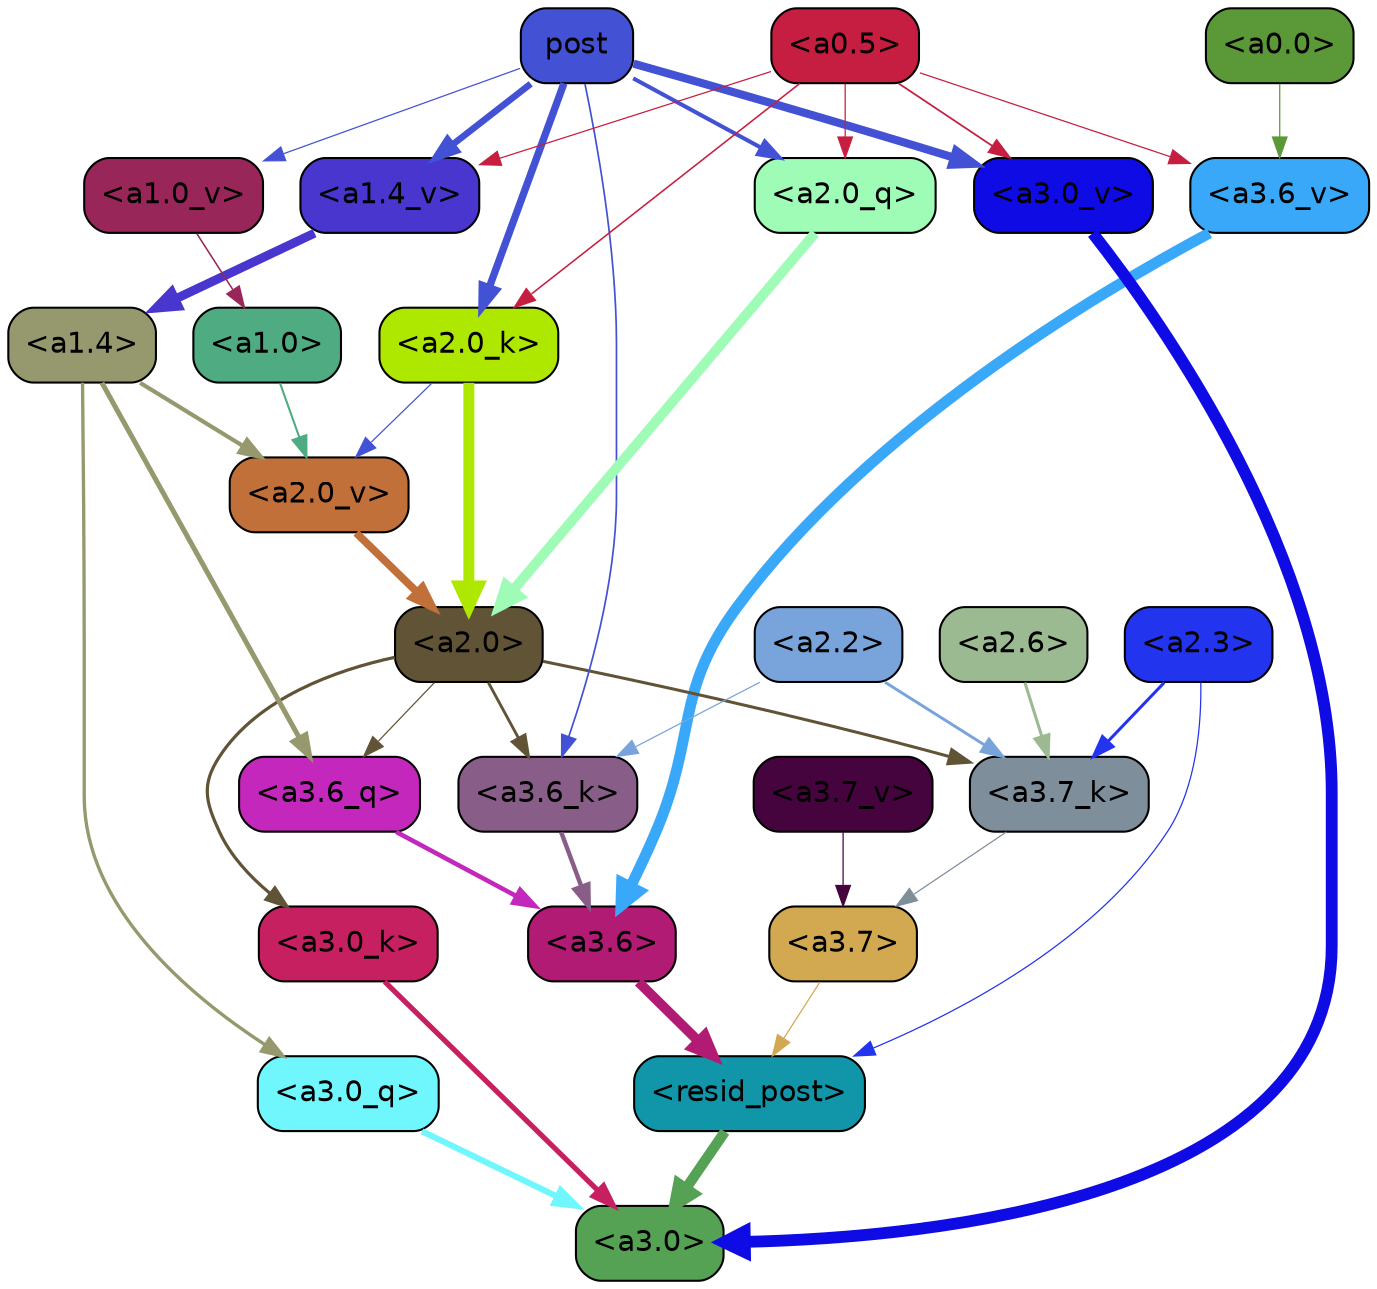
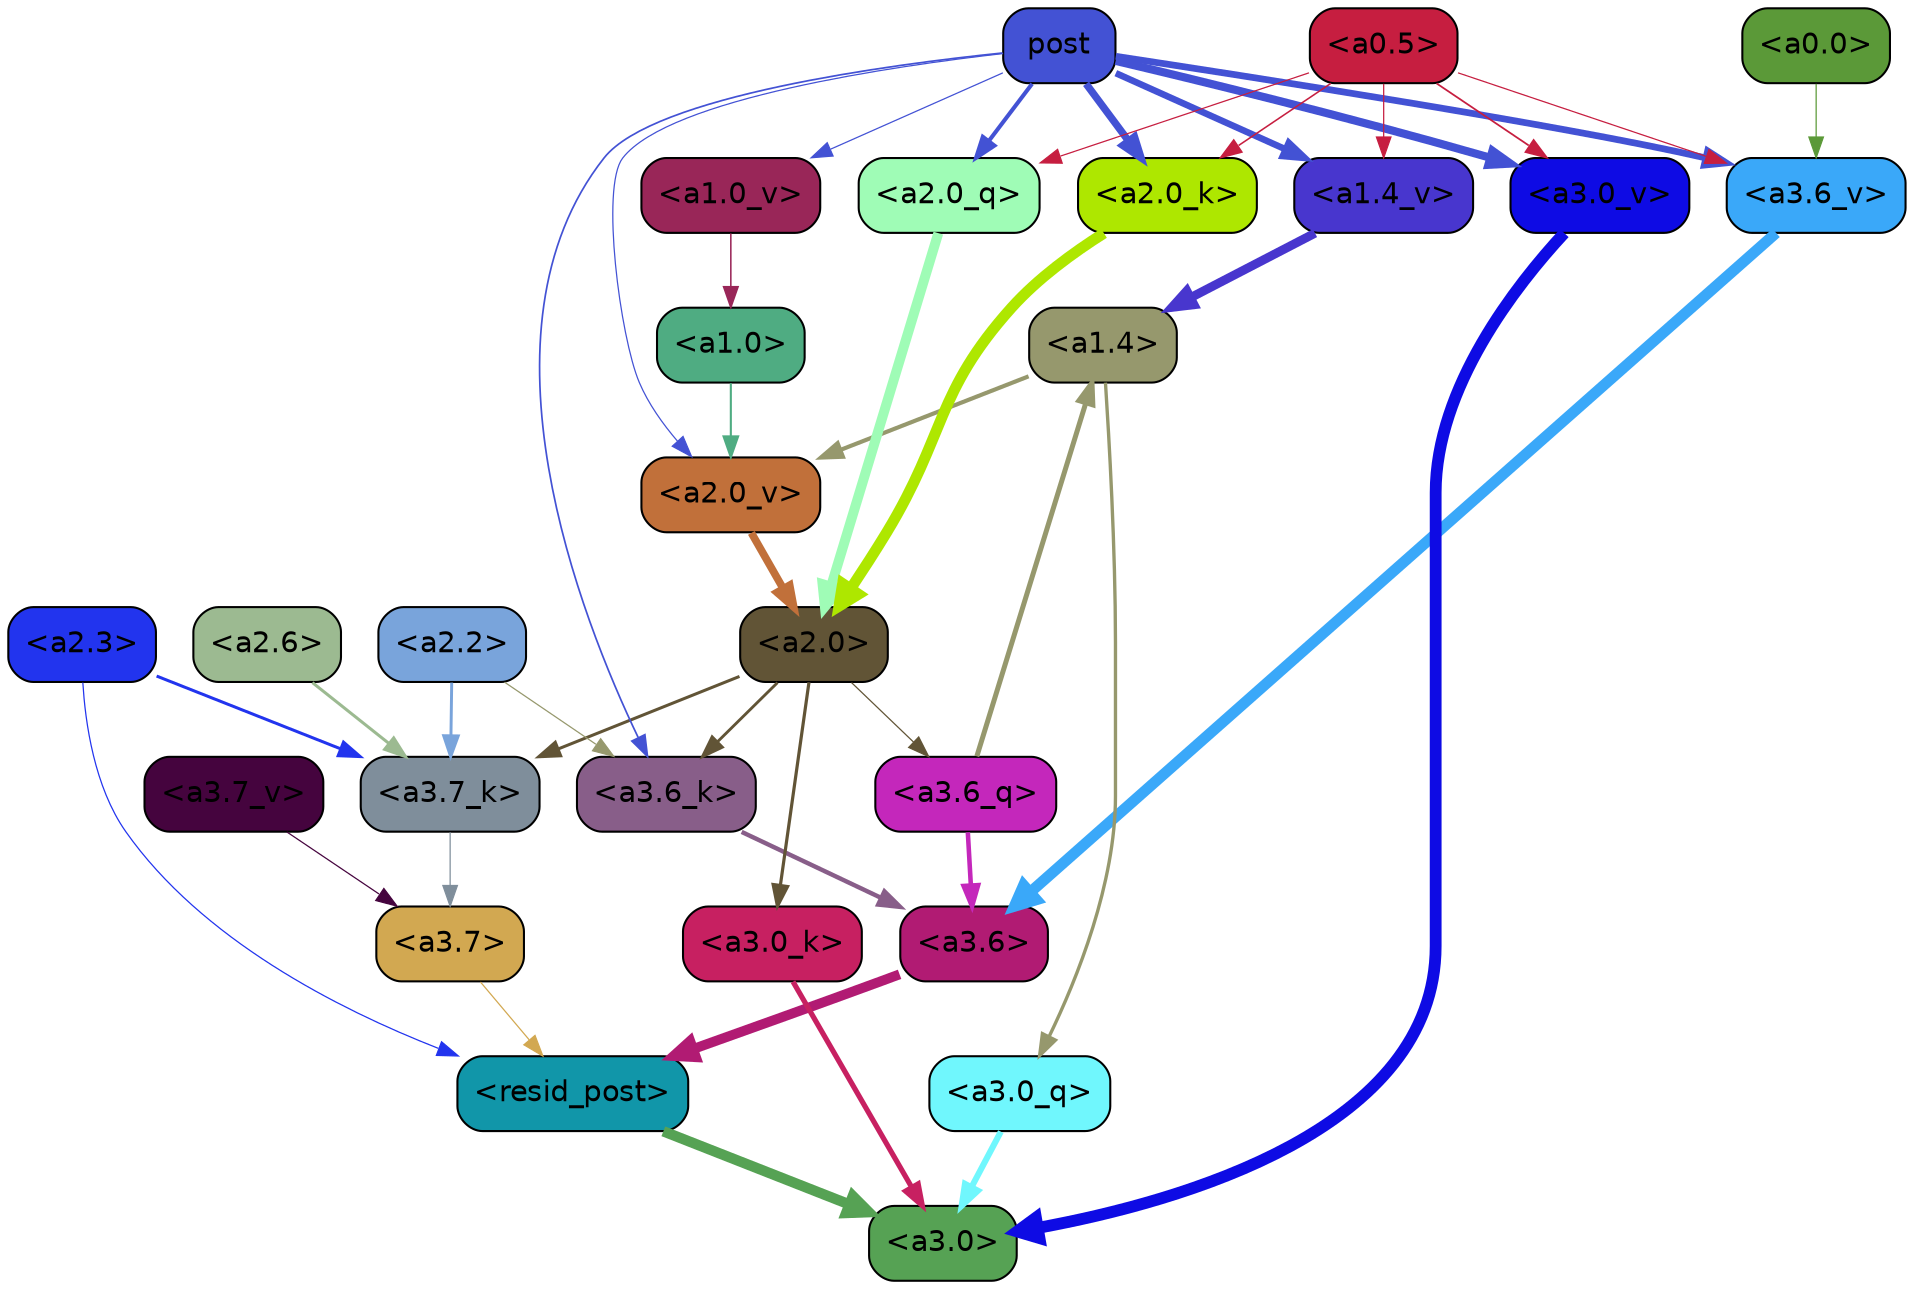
none -> (1411, 103)
(401, 413) -> (622, 160)
(201, 561) -> (1031, 580)
(704, 711) -> (550, 713)
